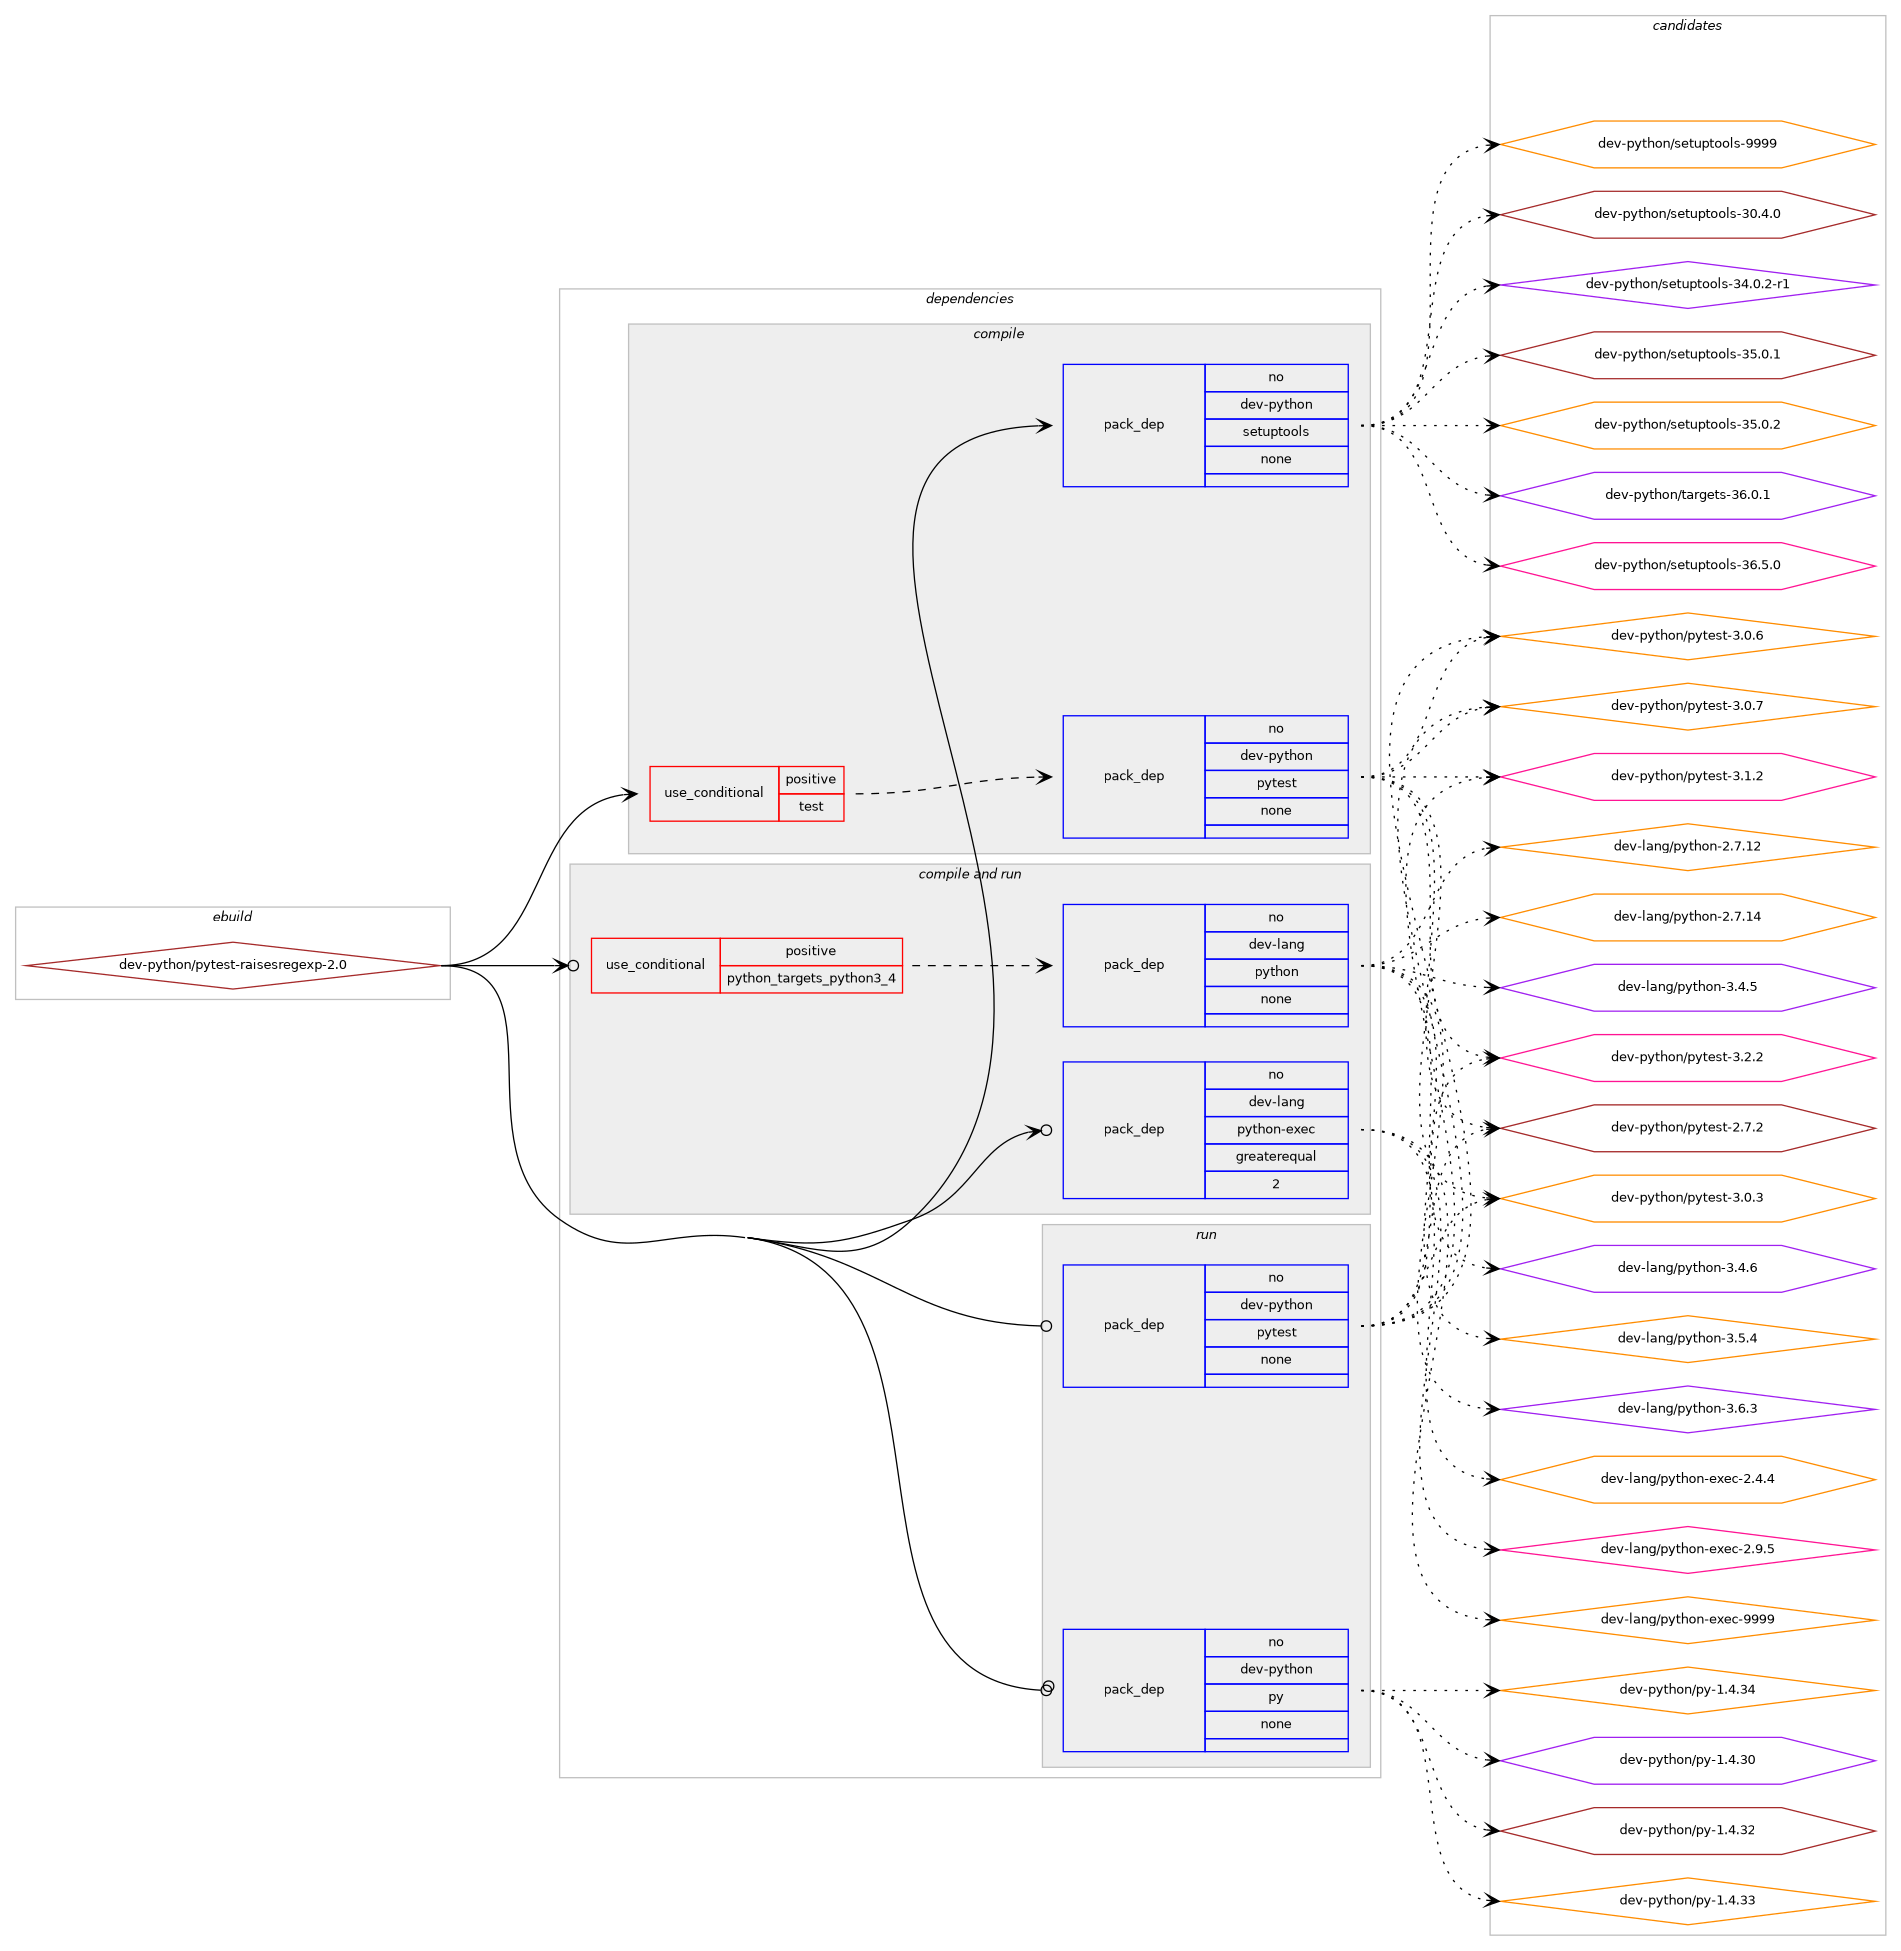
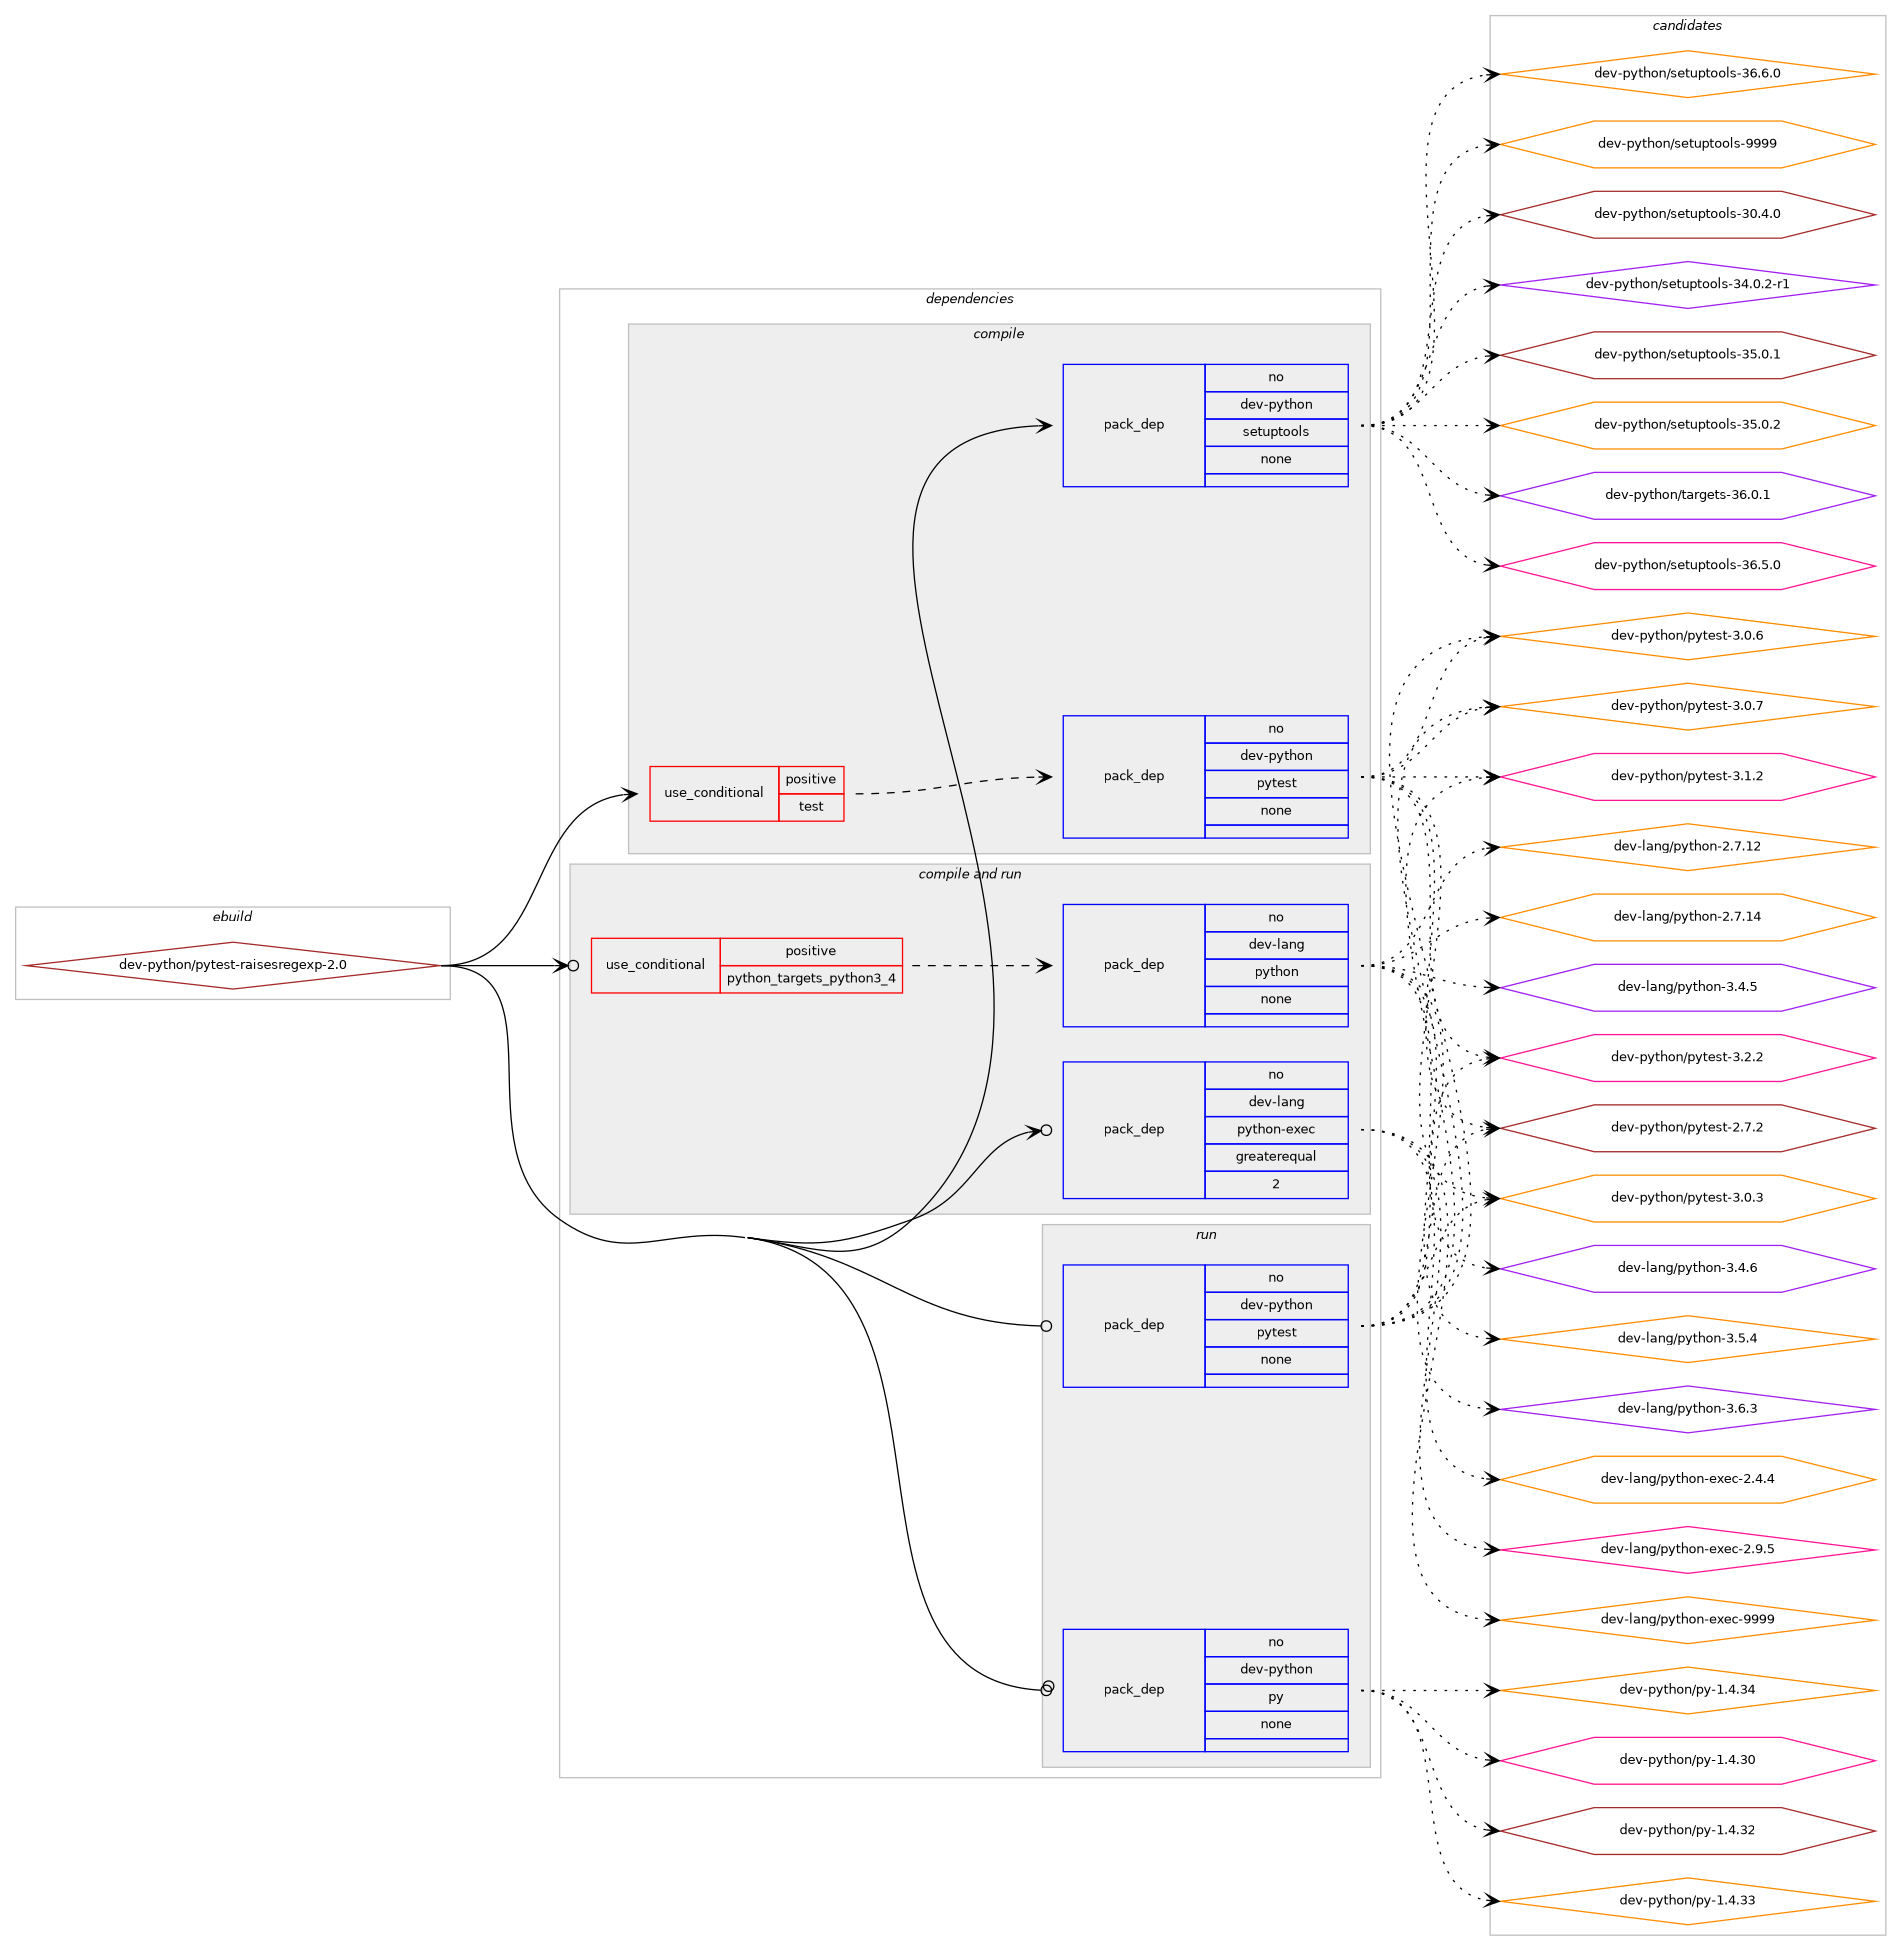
none -> (1688, 74)
(1688, 1761) -> (1688, 1761)
